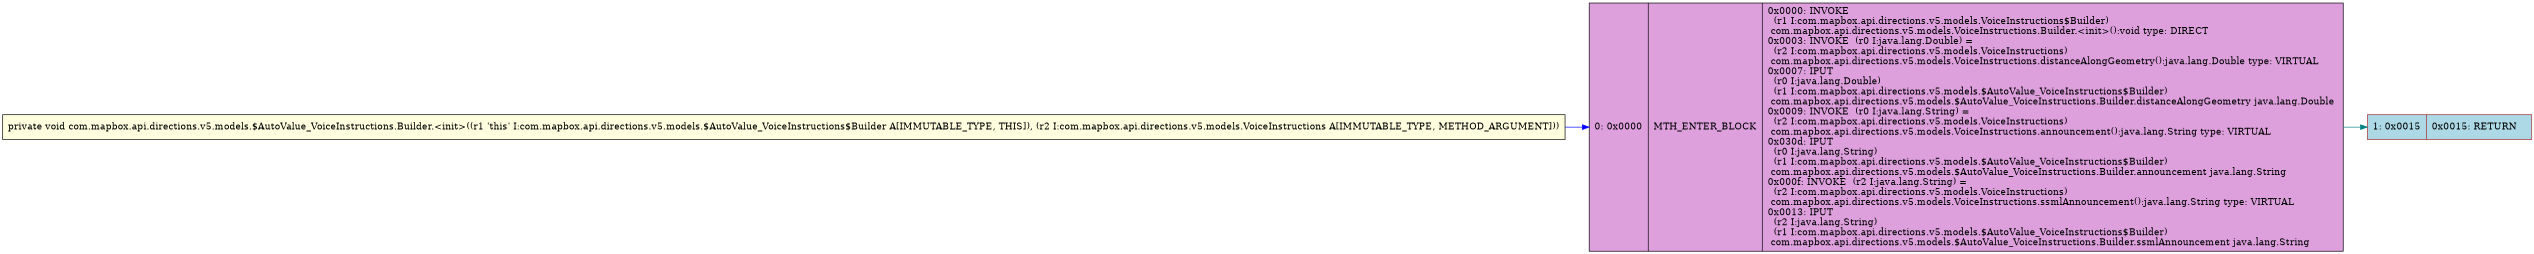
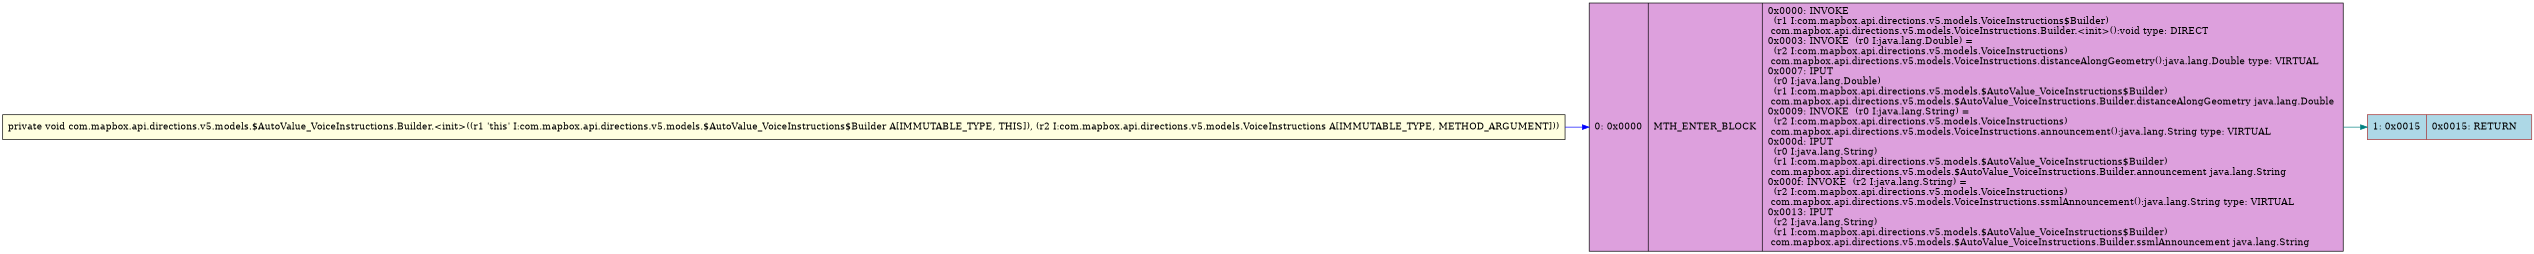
(1804, 142) -> (1804, 142)
